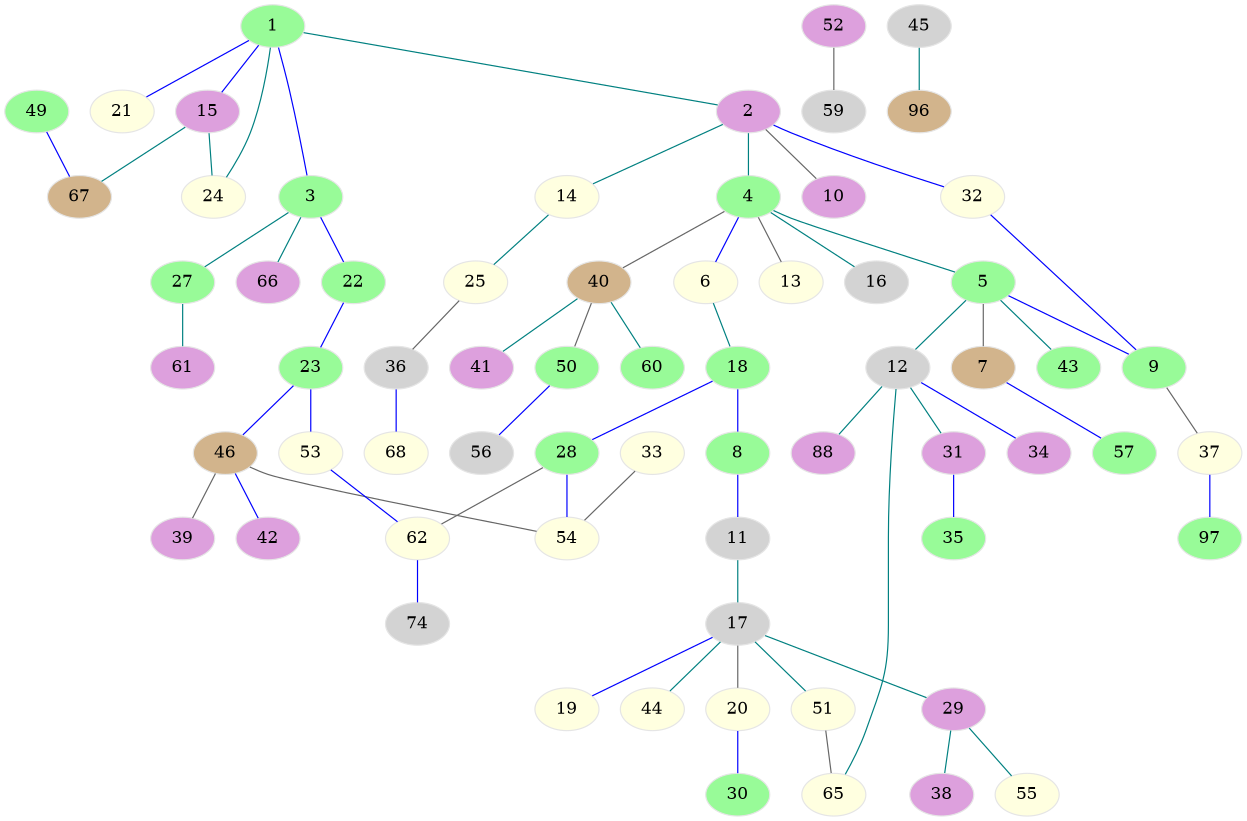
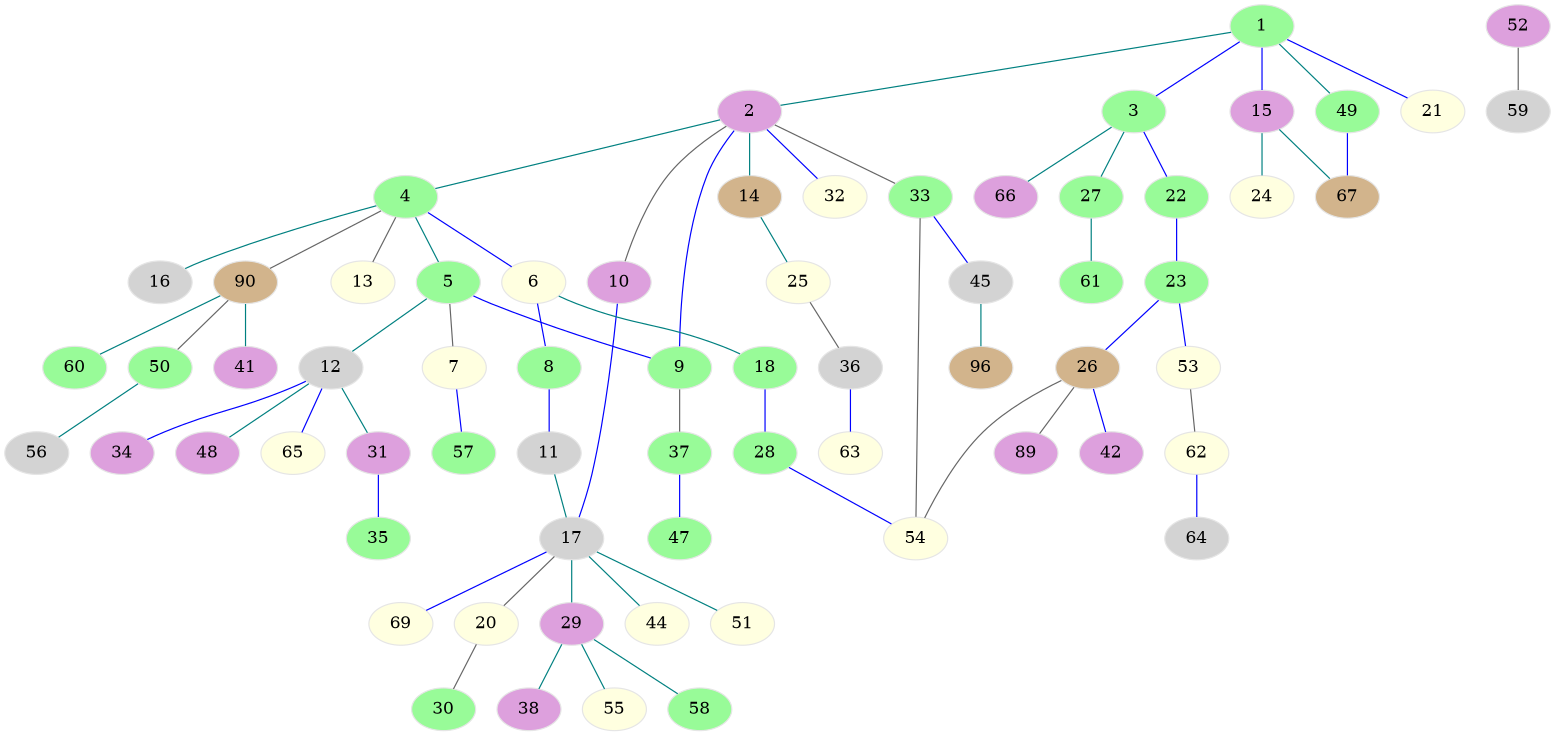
(256, 115) -> (1305, 69)
none -> (835, 154)
(567, 197) -> (750, 197)
none -> (951, 240)
(599, 282) -> (246, 282)
(1063, 282) -> (691, 234)
(183, 368) -> (1091, 282)
(983, 368) -> (454, 368)
(1069, 368) -> none
(524, 410) -> (98, 410)
(738, 411) -> (543, 331)
none -> (604, 412)
(225, 453) -> (1088, 368)
(396, 453) -> (850, 453)
(652, 453) -> (920, 197)
(823, 453) -> (208, 453)
(1210, 453) -> (680, 453)
(351, 485) -> (1193, 411)
(492, 496) -> none
(183, 538) -> (1026, 453)
(1210, 538) -> (680, 538)
(888, 585) -> (312, 410)
(418, 624) -> (1197, 538)
(567, 709) -> (401, 624)
none -> (700, 709)
(738, 752) -> (465, 667)
(828, 752) -> none
